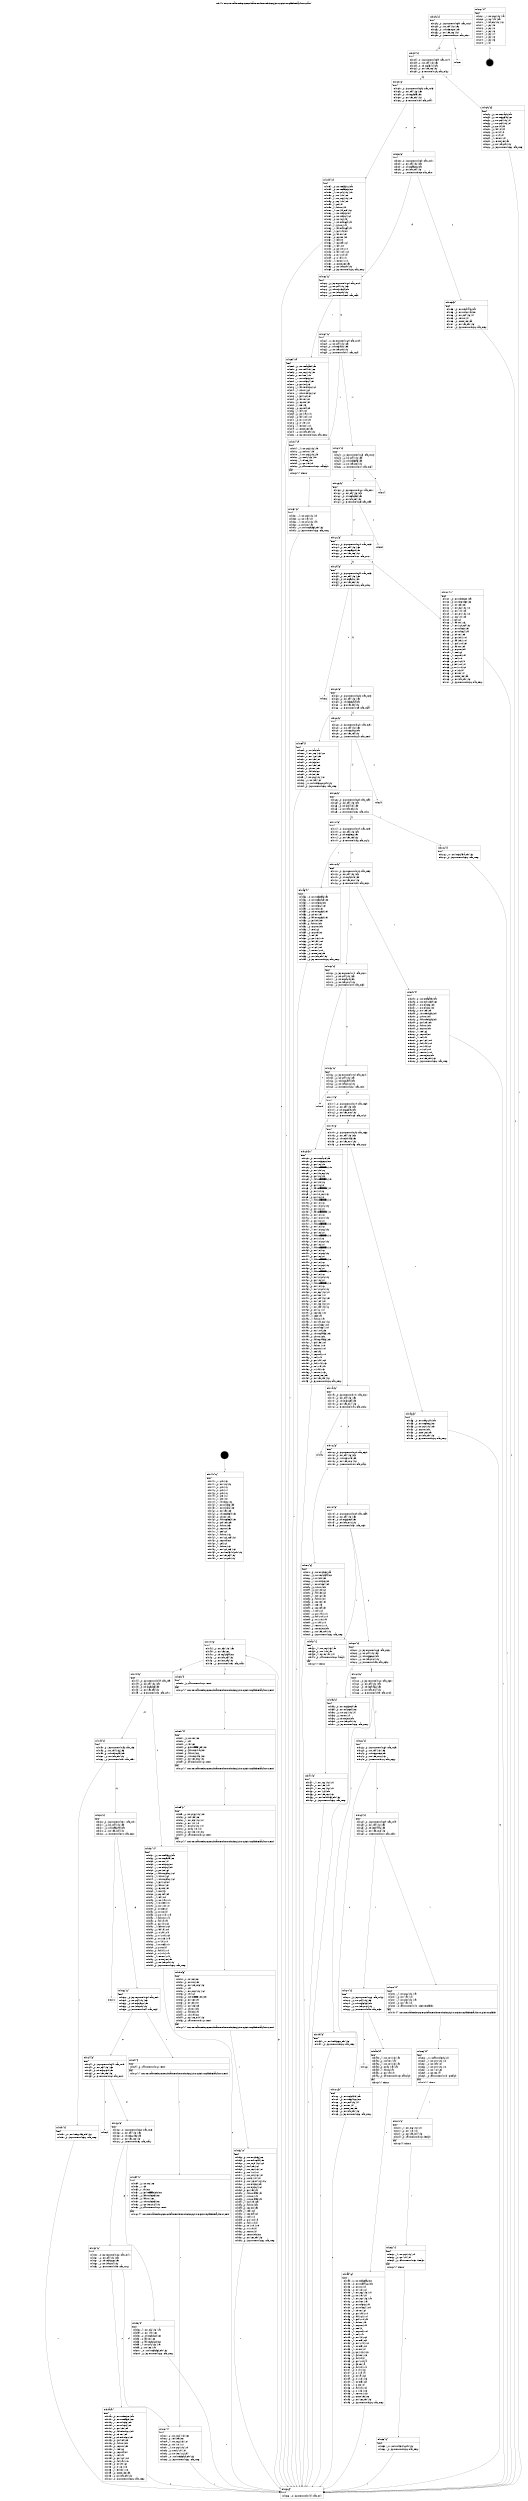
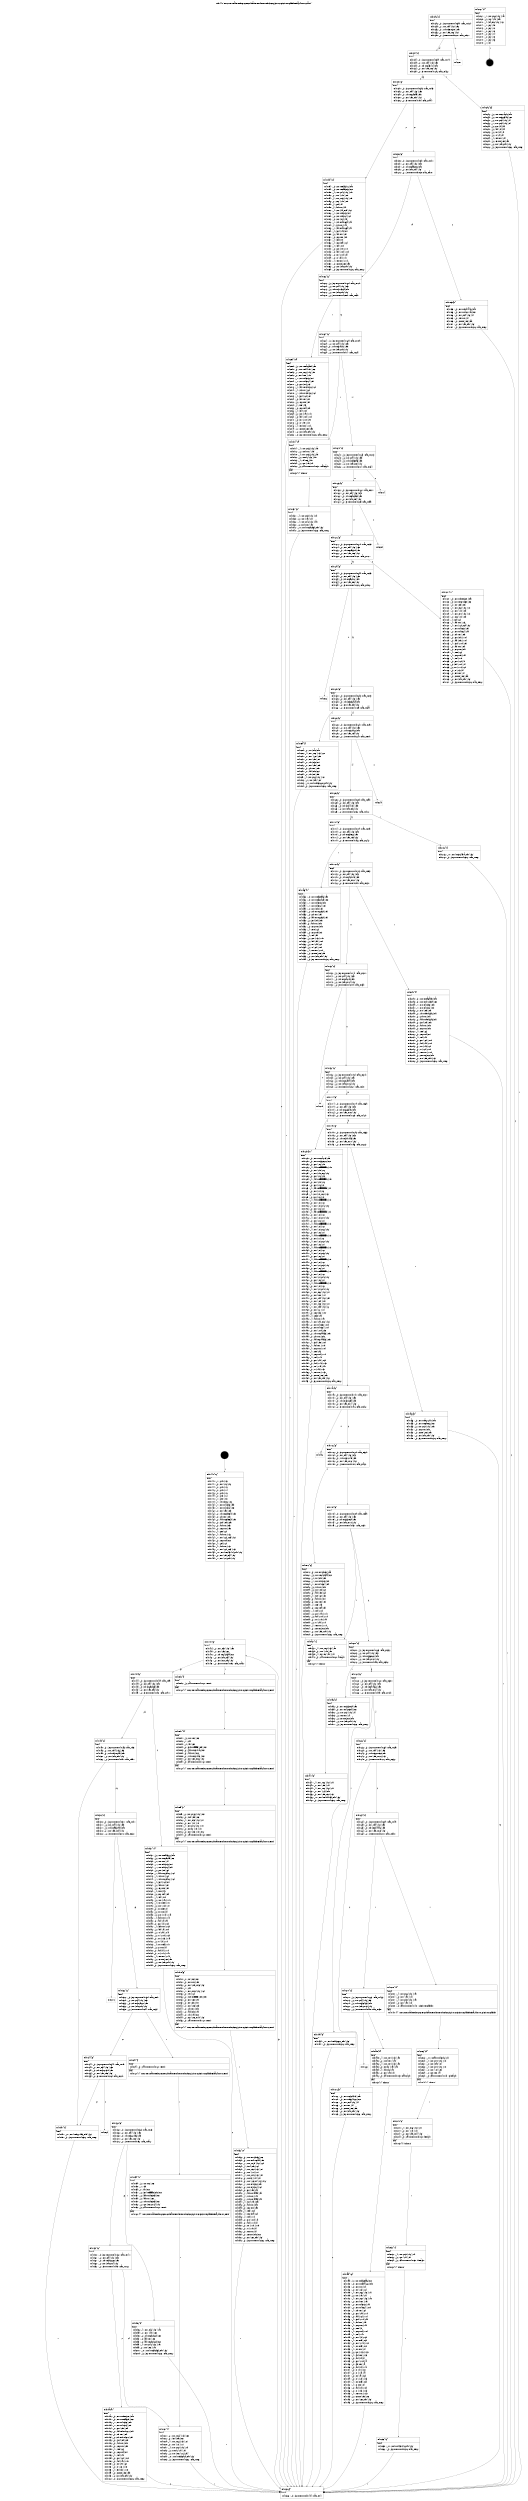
(118, 2100) -> (90, 2102)
(308, 2144) -> none
